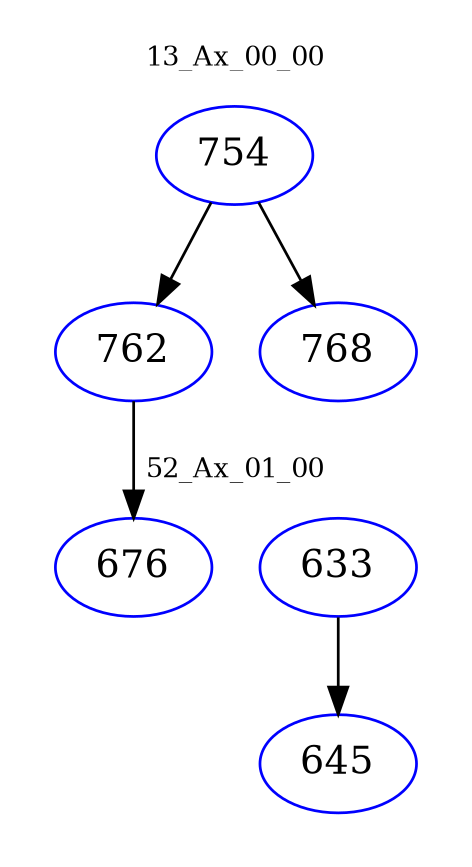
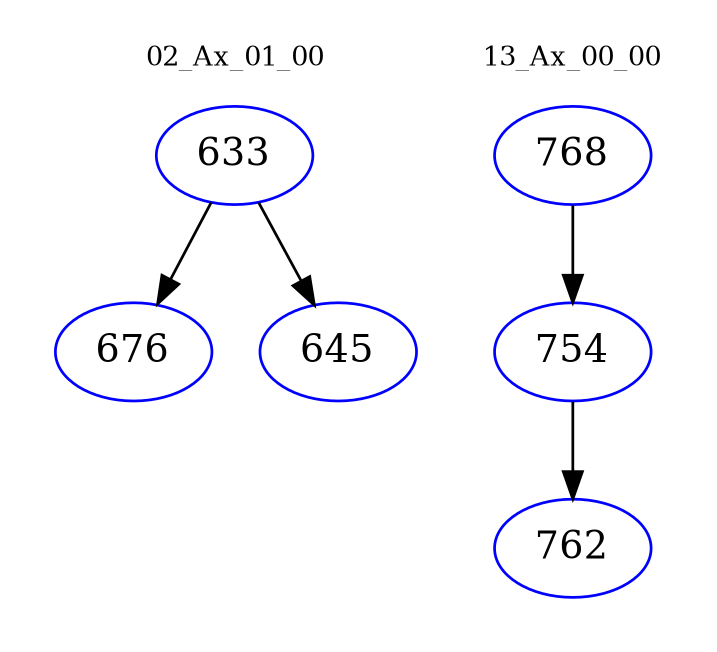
(280, 241) -> (573, 240)
(134, 461) -> (191, 241)
(236, 471) -> (236, 59)
